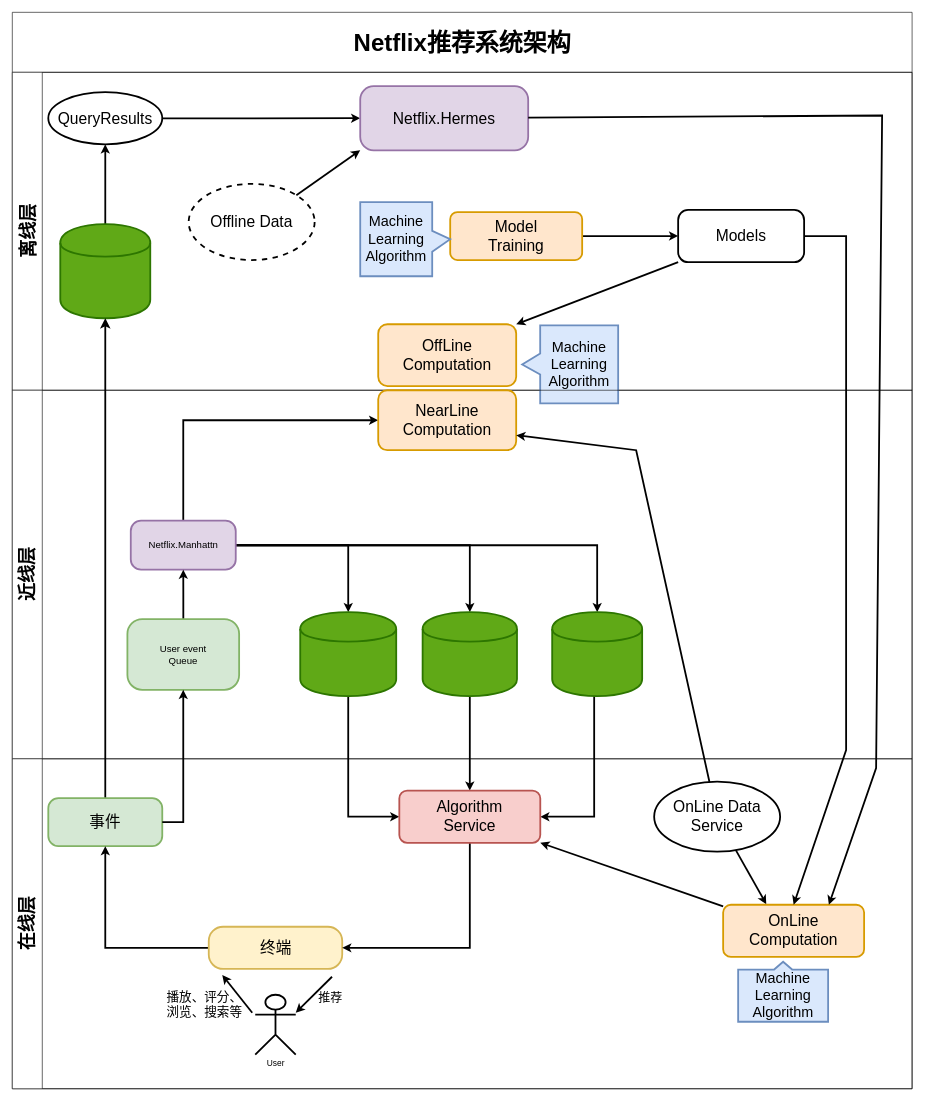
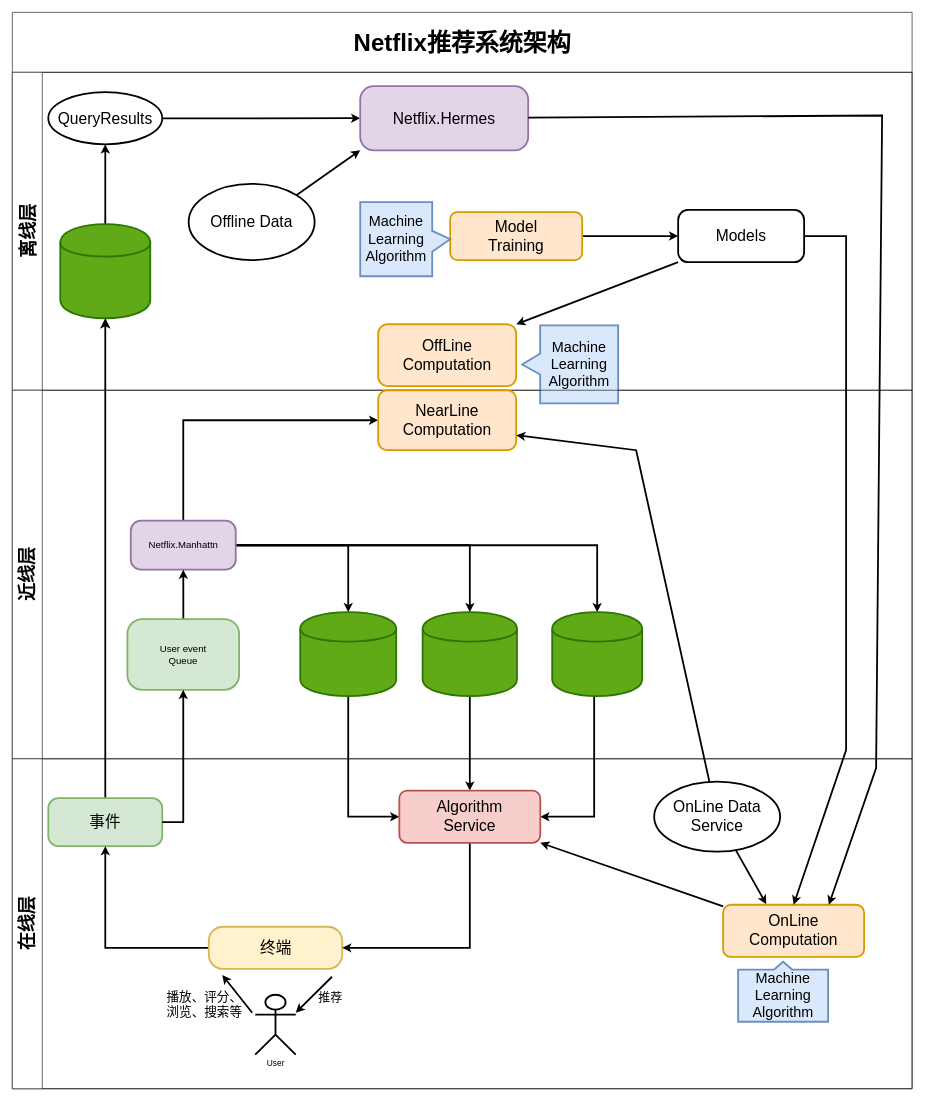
(252, 222) -> (252, 222)
